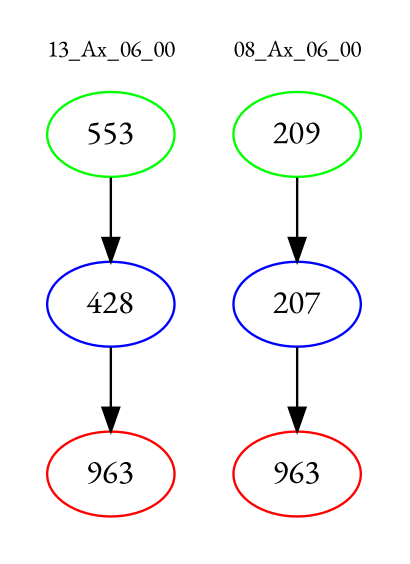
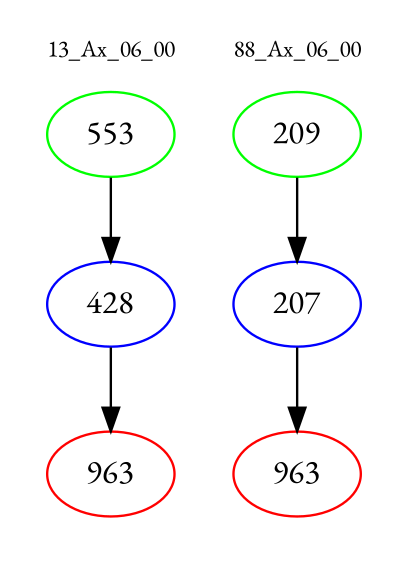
(298, 51) -> (298, 51)
